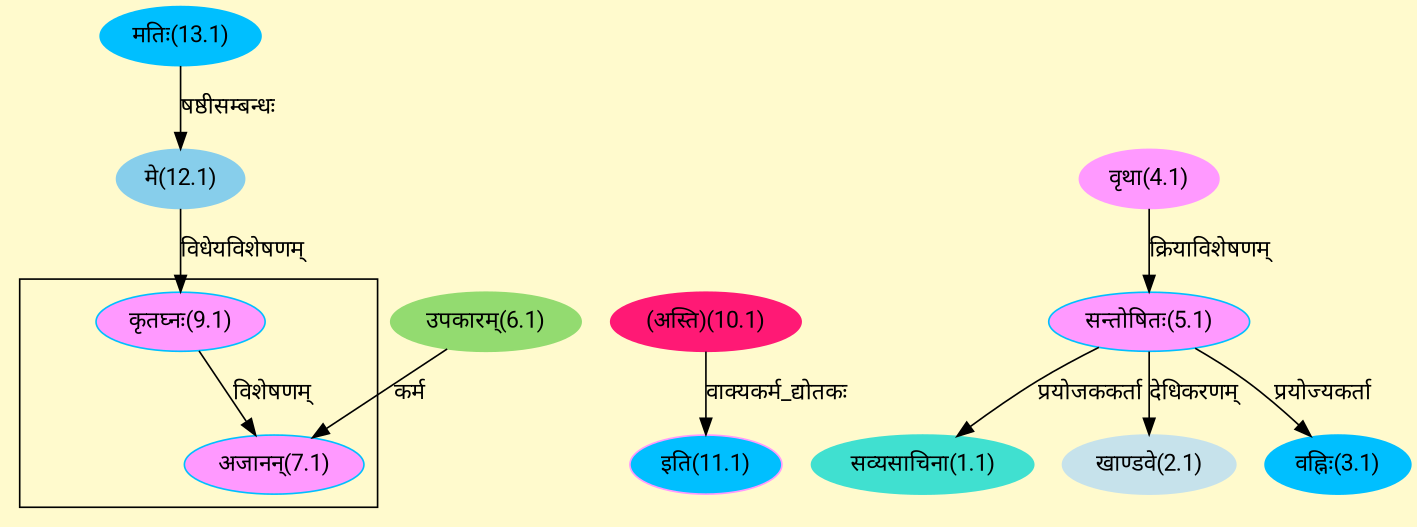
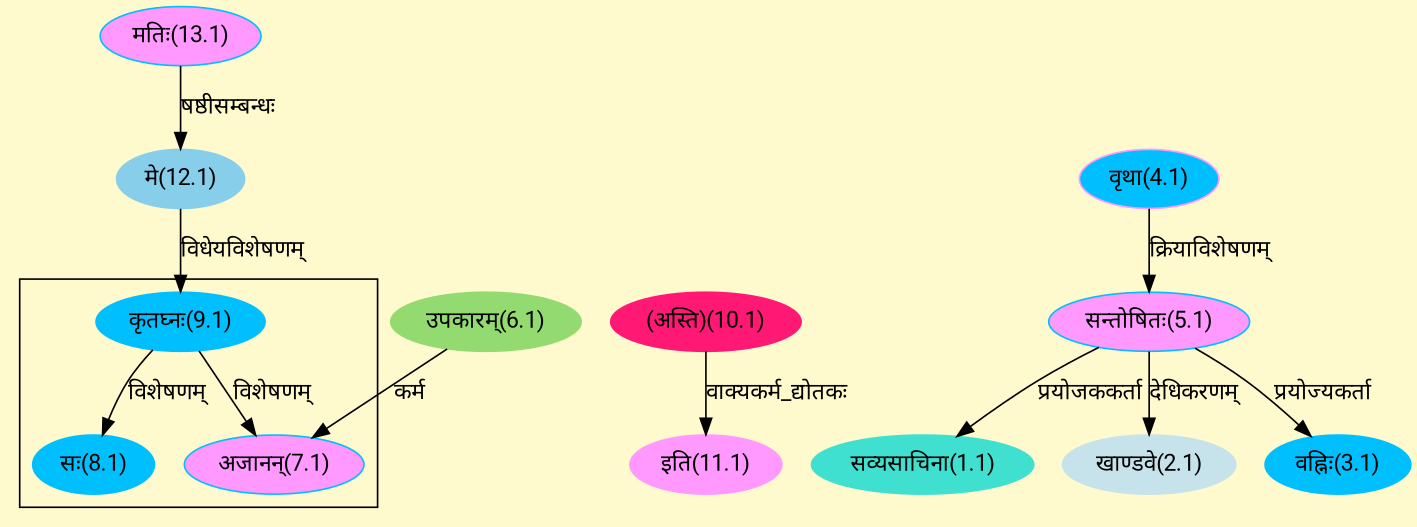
(181, 36) -> (181, 36)
(1149, 179) -> (1149, 179)
(181, 322) -> (181, 322)
none -> (94, 465)
(706, 465) -> (706, 465)
